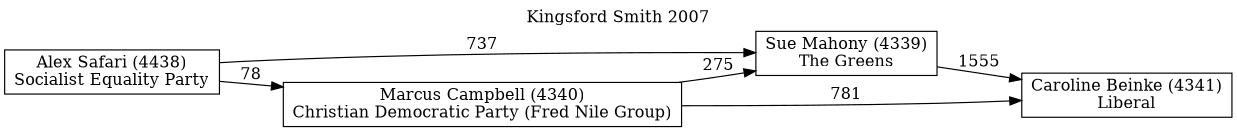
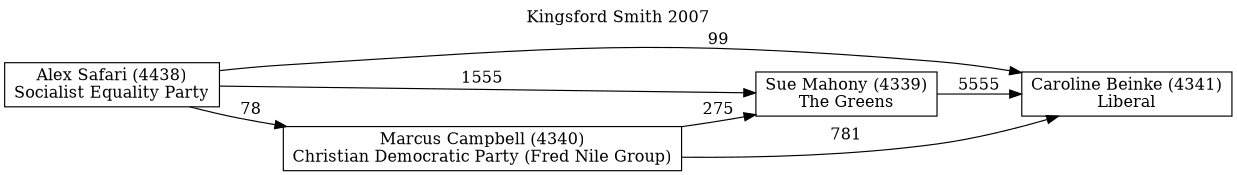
(482, 45) -> (482, 78)
none -> (615, 48)
(979, 62) -> (979, 85)
